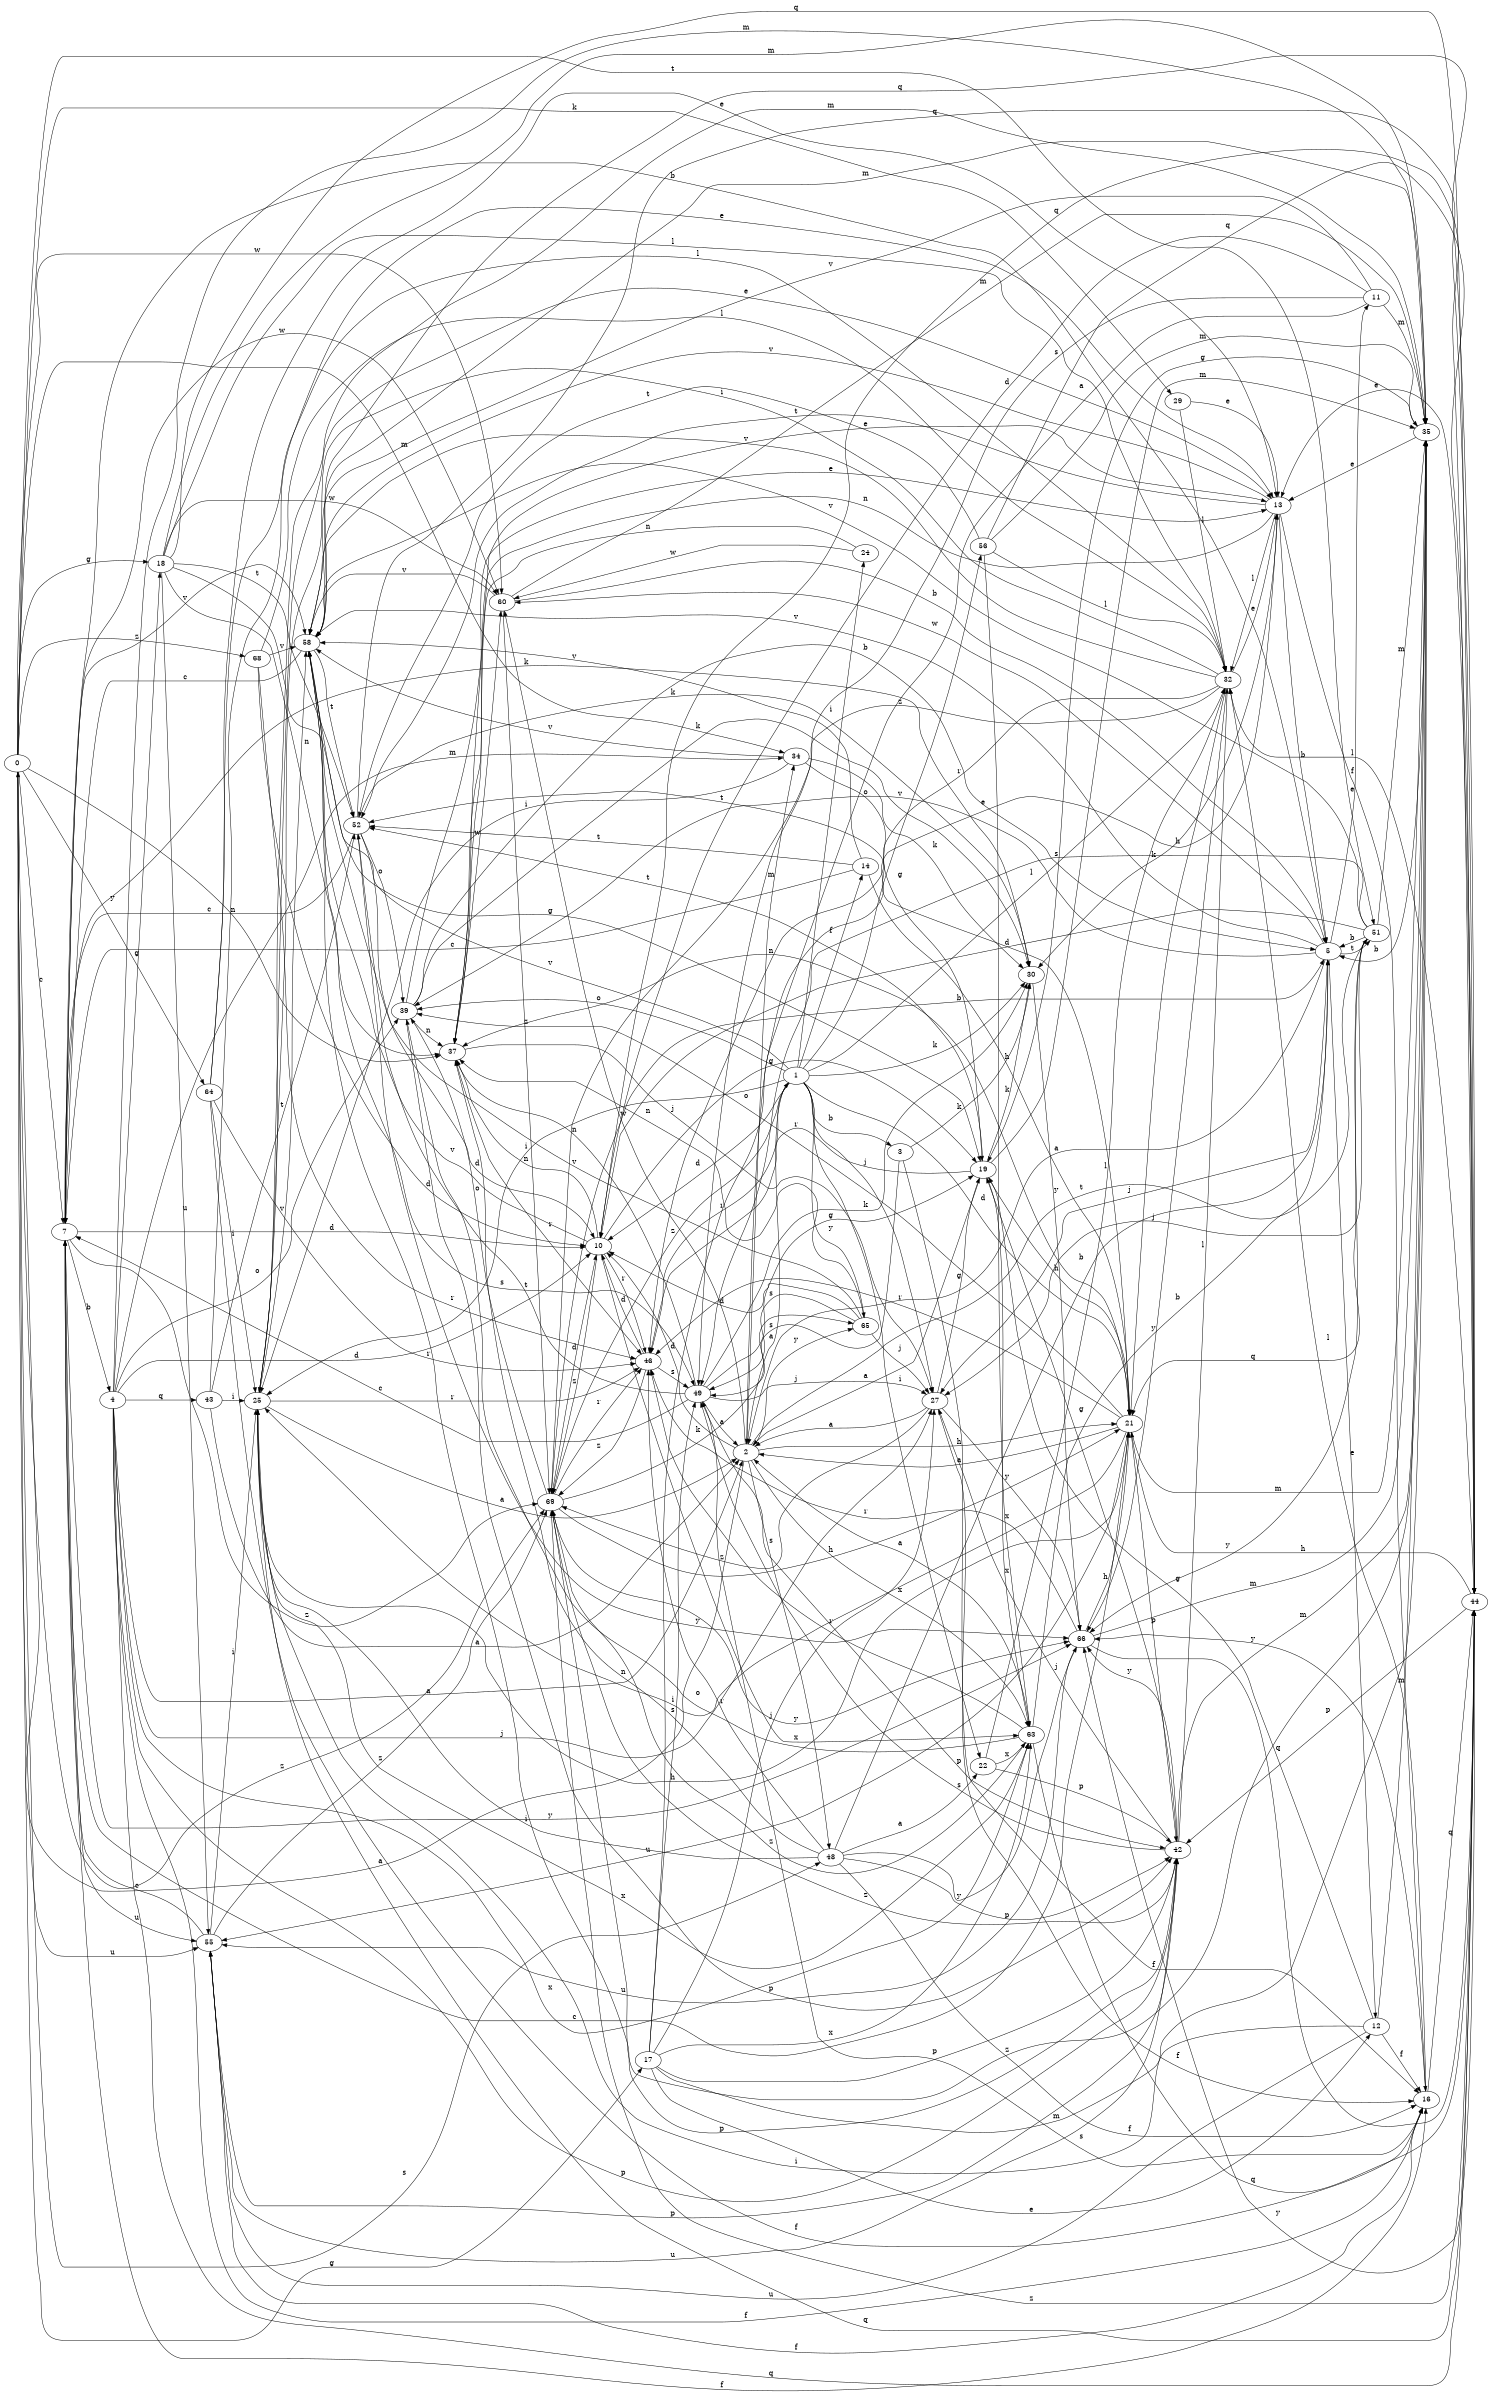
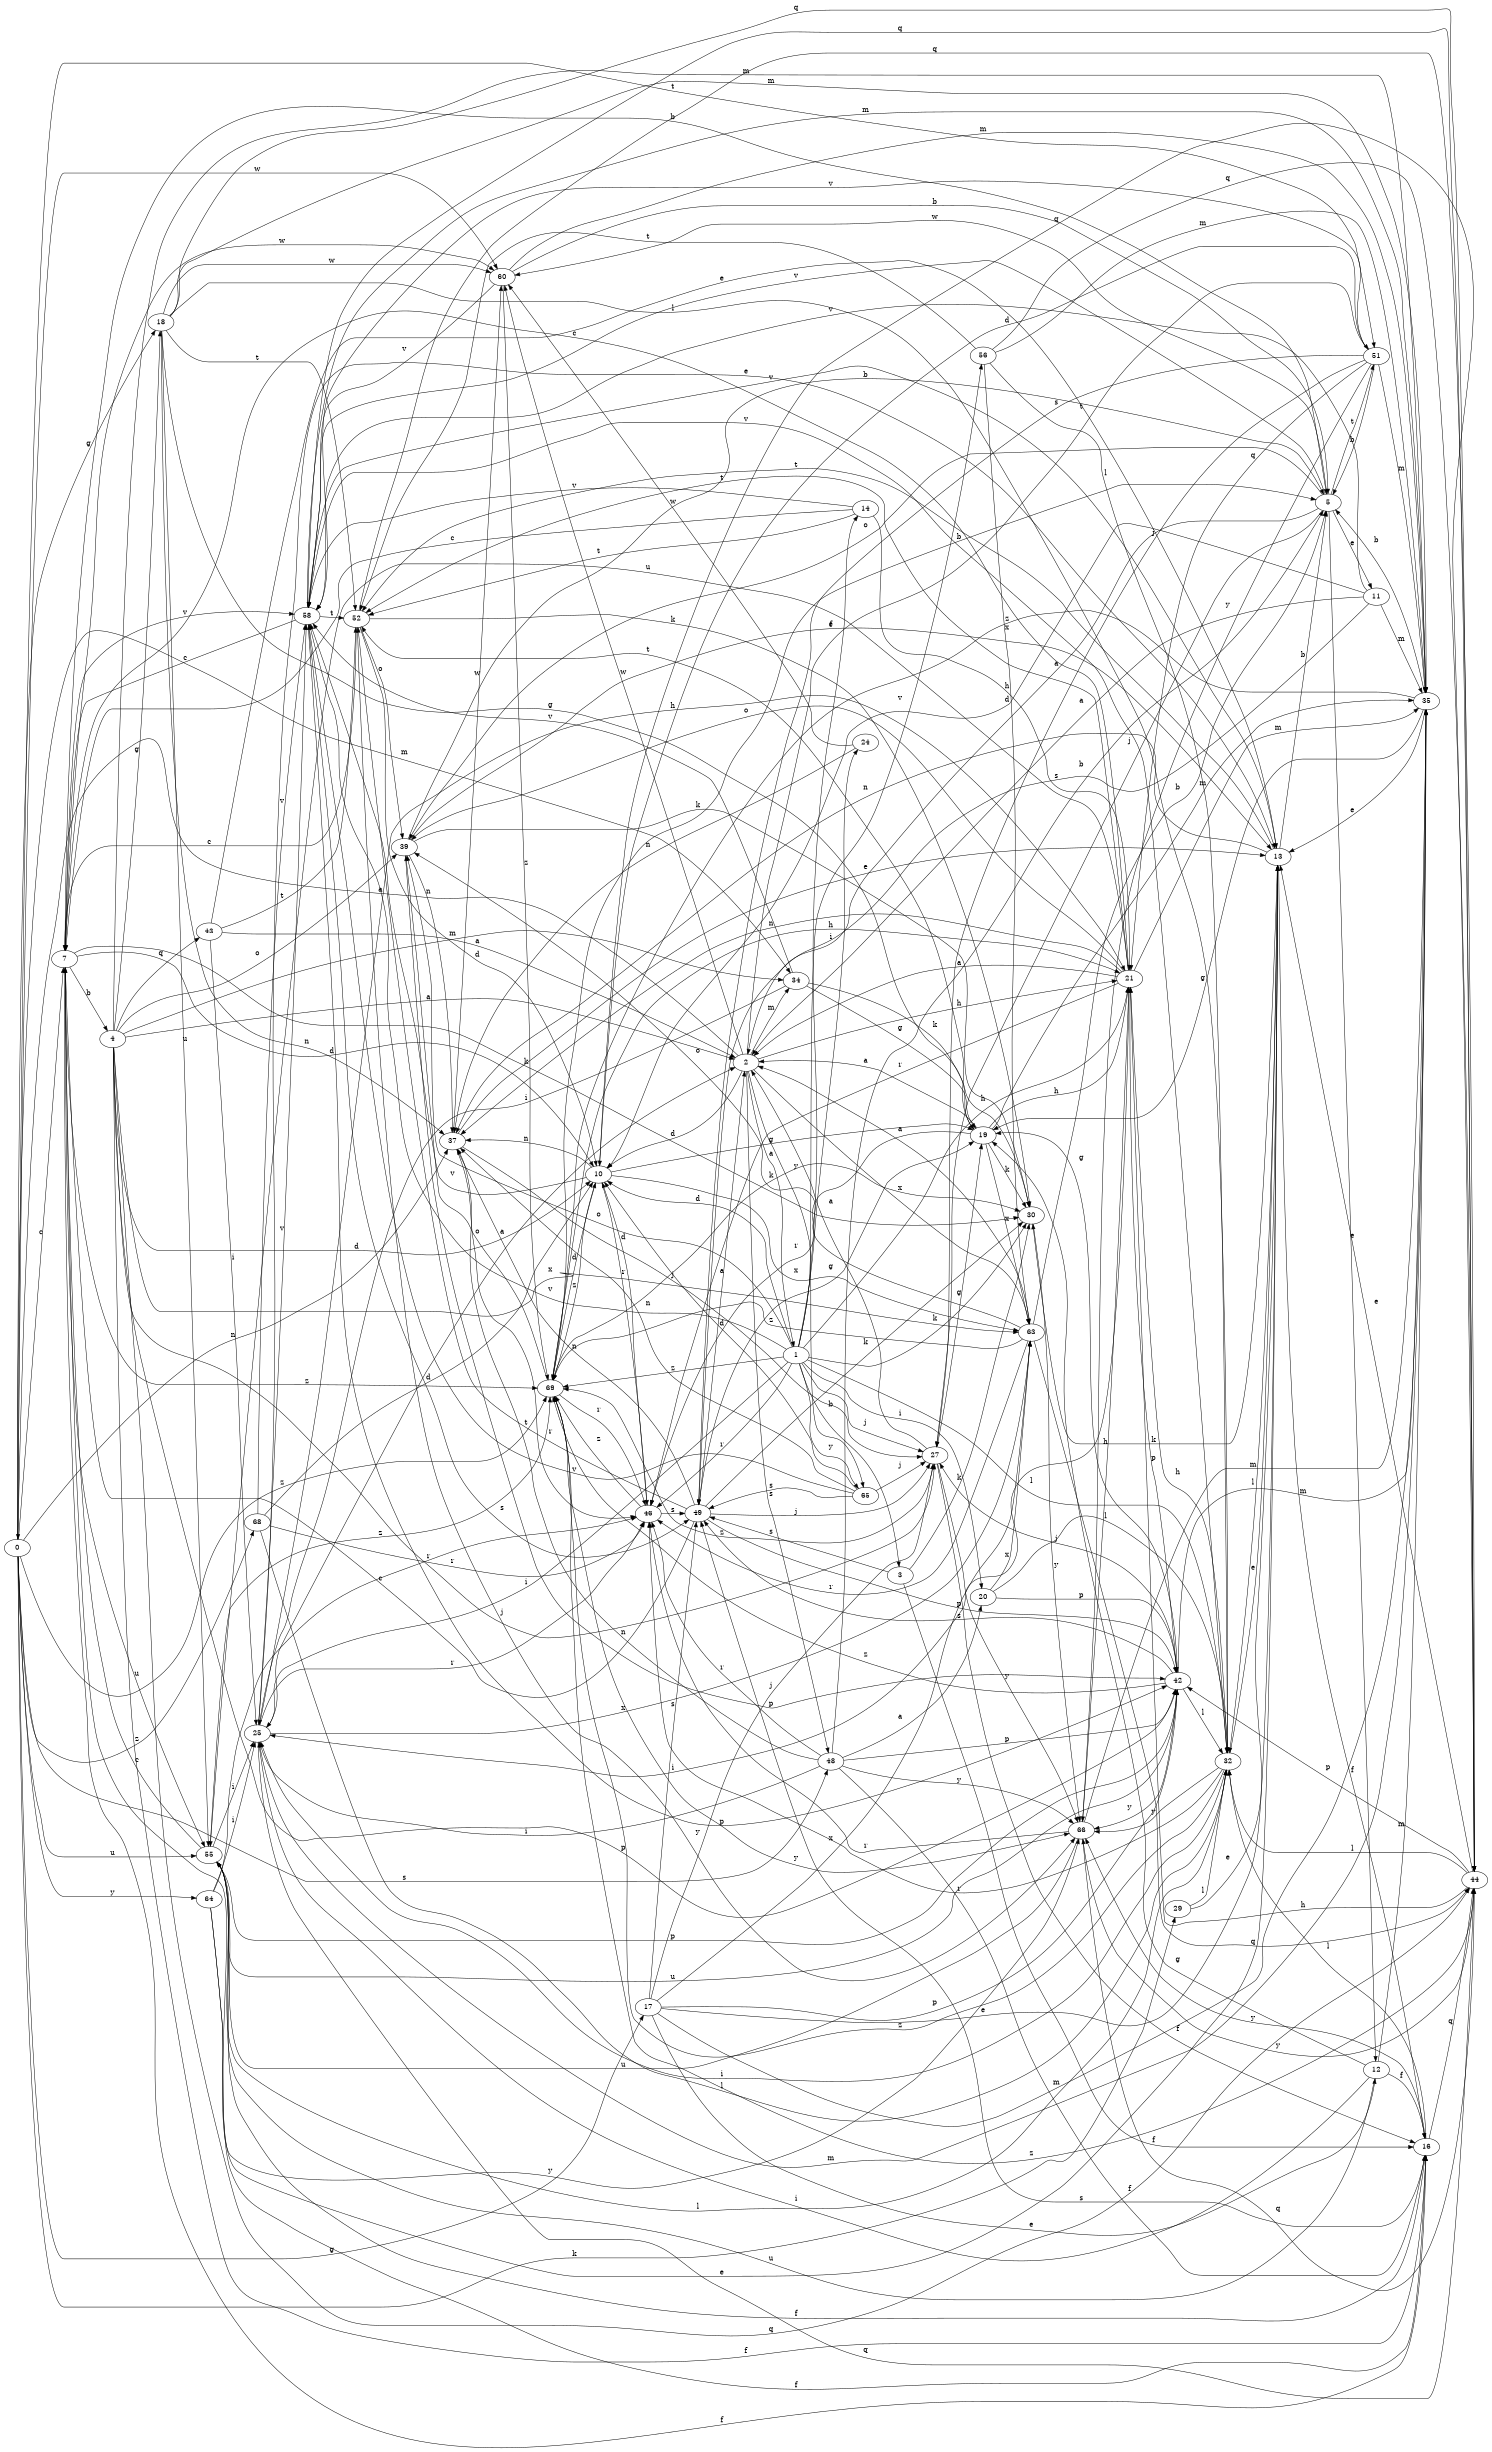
(467, 273) -> (736, 2210)
(983, 1198) -> (983, 1099)
(731, 1415) -> (722, 1222)
(983, 1766) -> (983, 1597)
